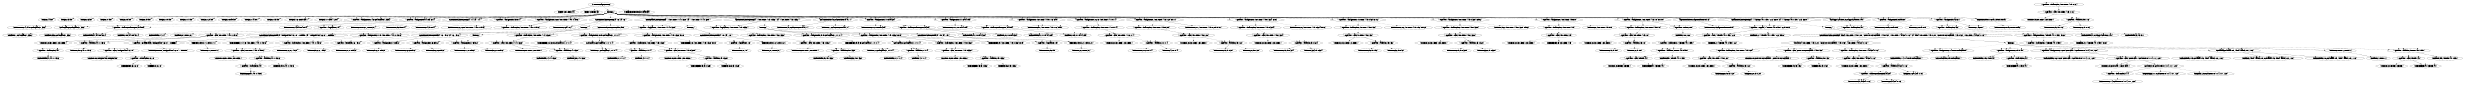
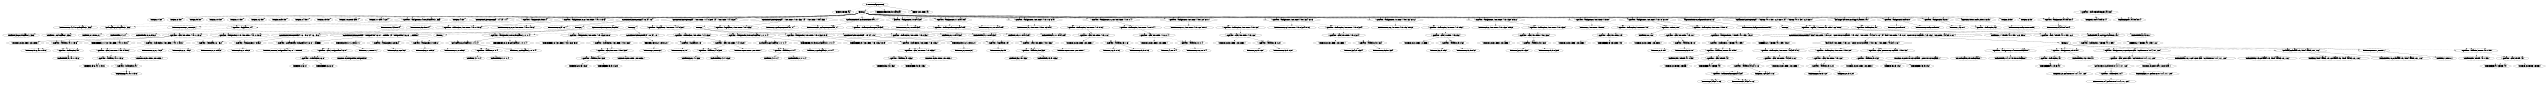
(1065, 24) -> (1059, 24)
(278, 25) -> (2078, 16)
(416, 47) -> (296, 32)
